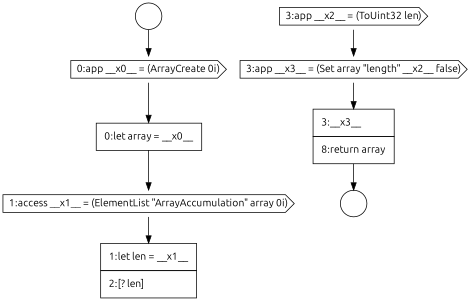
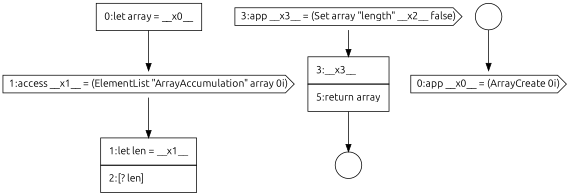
(354, 16) -> none
(149, 99) -> none
(354, 150) -> (348, 97)
